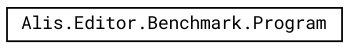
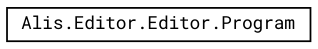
(175, 25) -> (159, 25)
